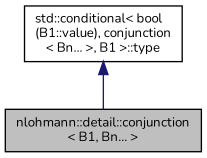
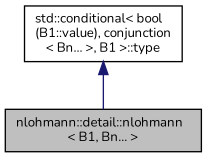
(103, 131) -> (103, 131)
